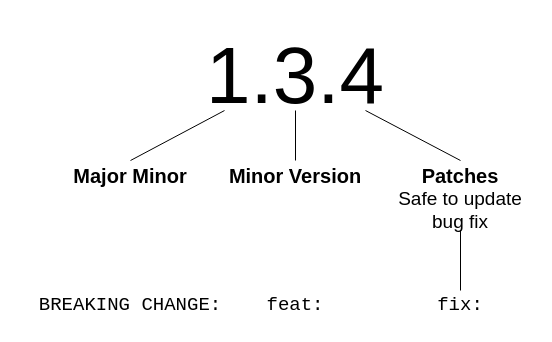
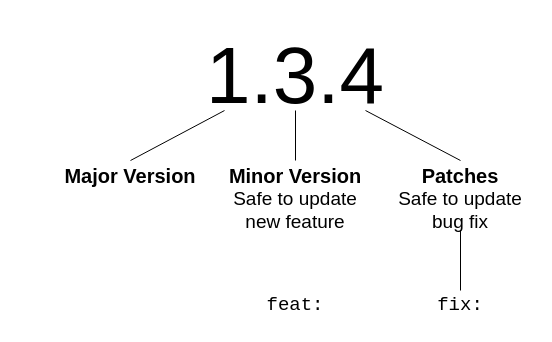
(131, 176) -> (131, 176)
none -> (296, 211)
(131, 306) -> none
